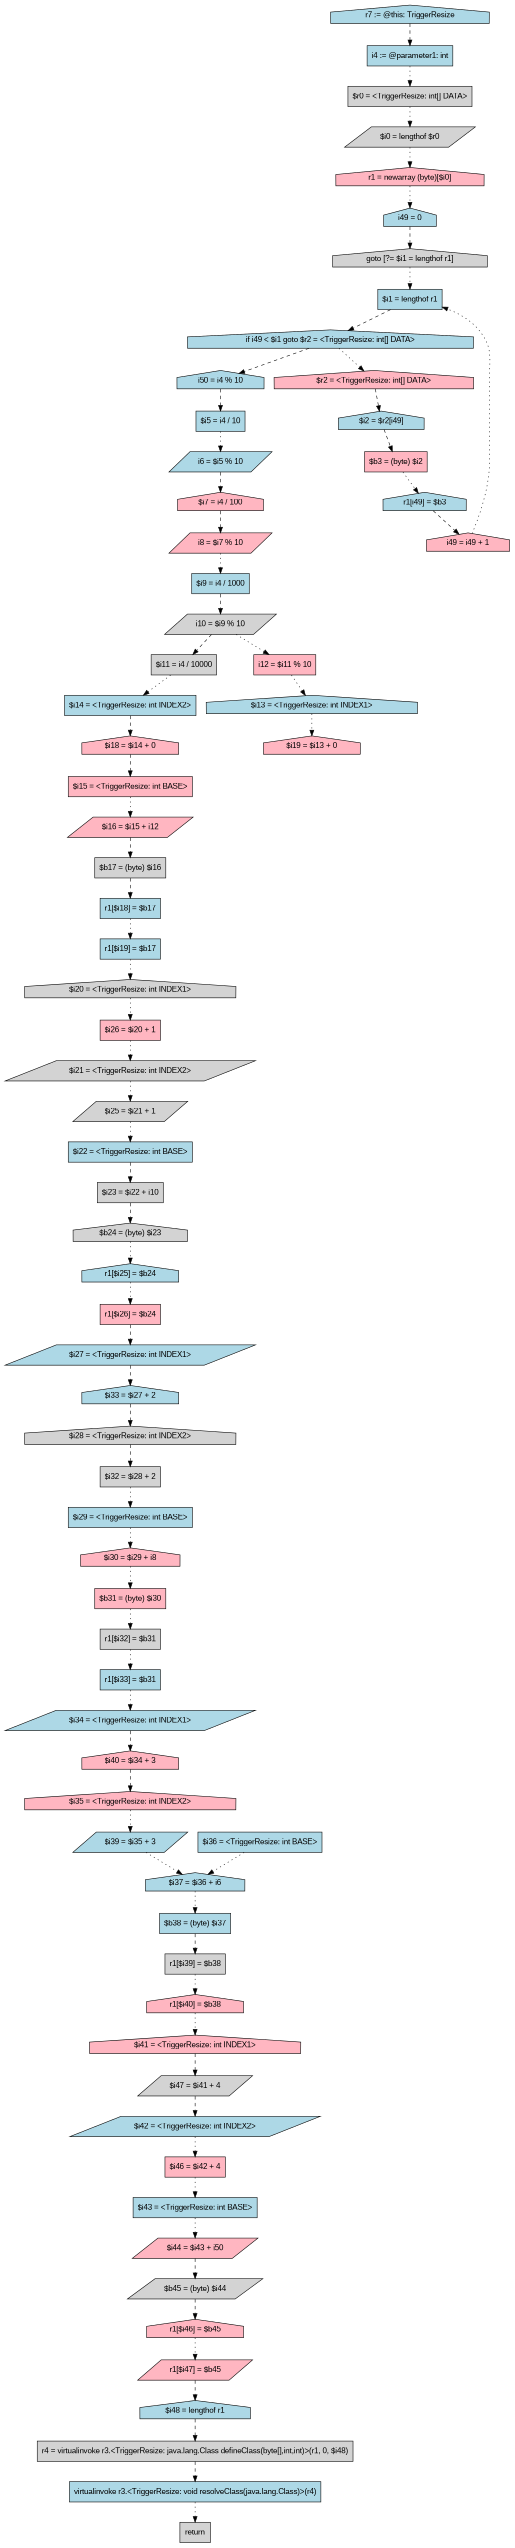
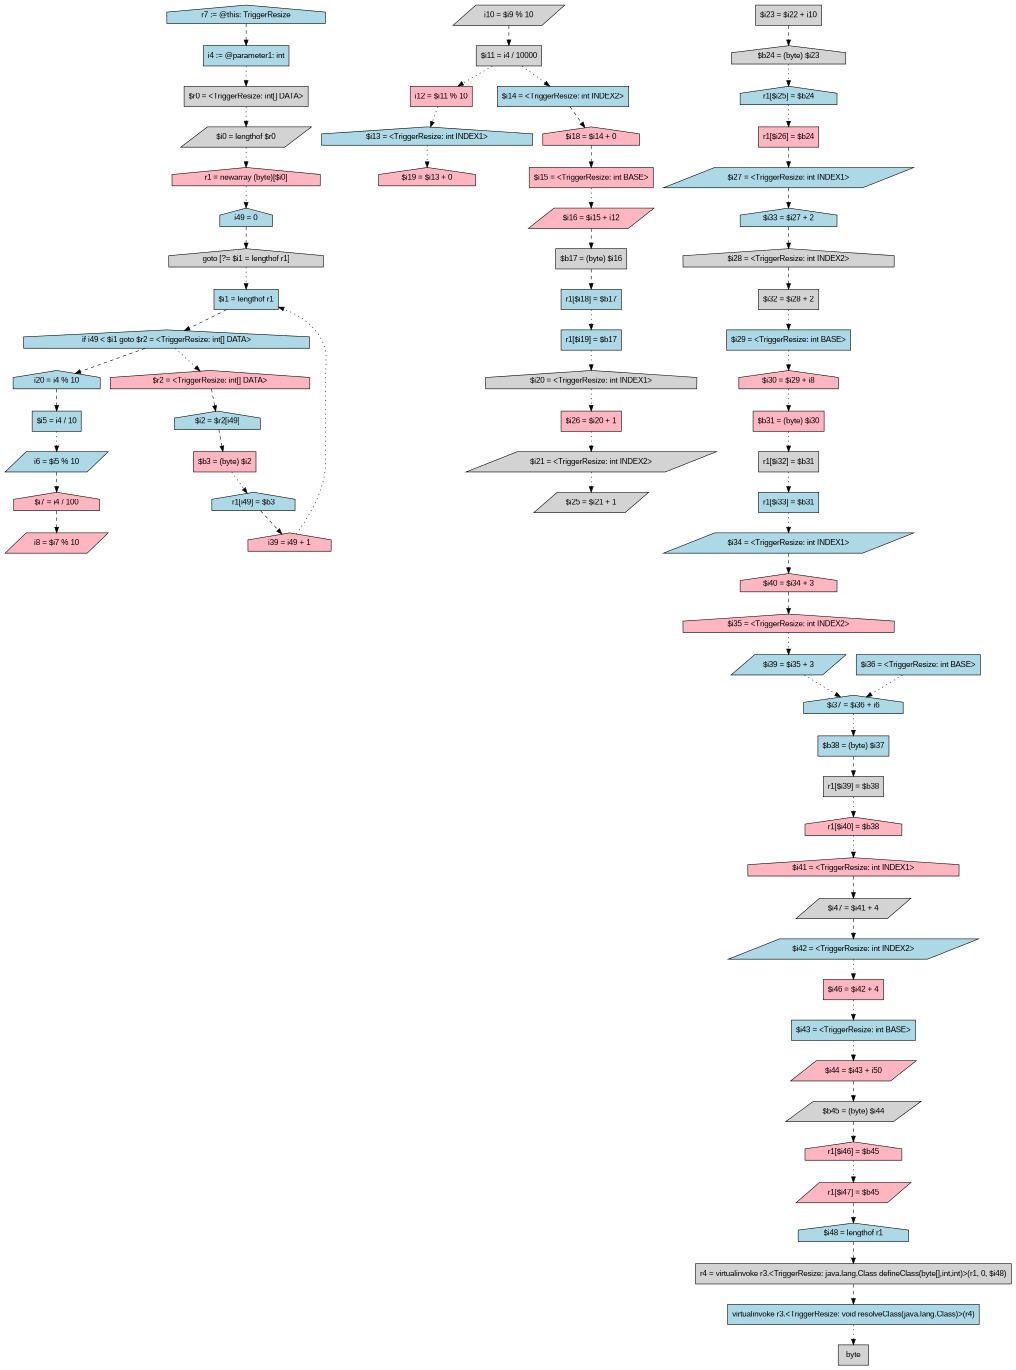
(220, 381) -> (57, 381)
(468, 543) -> (290, 543)
(220, 584) -> none
(250, 643) -> (478, 75)
(130, 1152) -> none
(195, 2532) -> (853, 1355)
